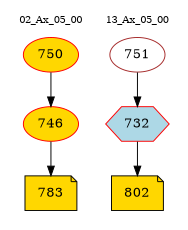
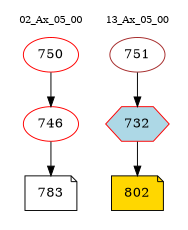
(51, 55) -> (51, 55)
(51, 124) -> (51, 124)
(51, 193) -> (51, 193)
